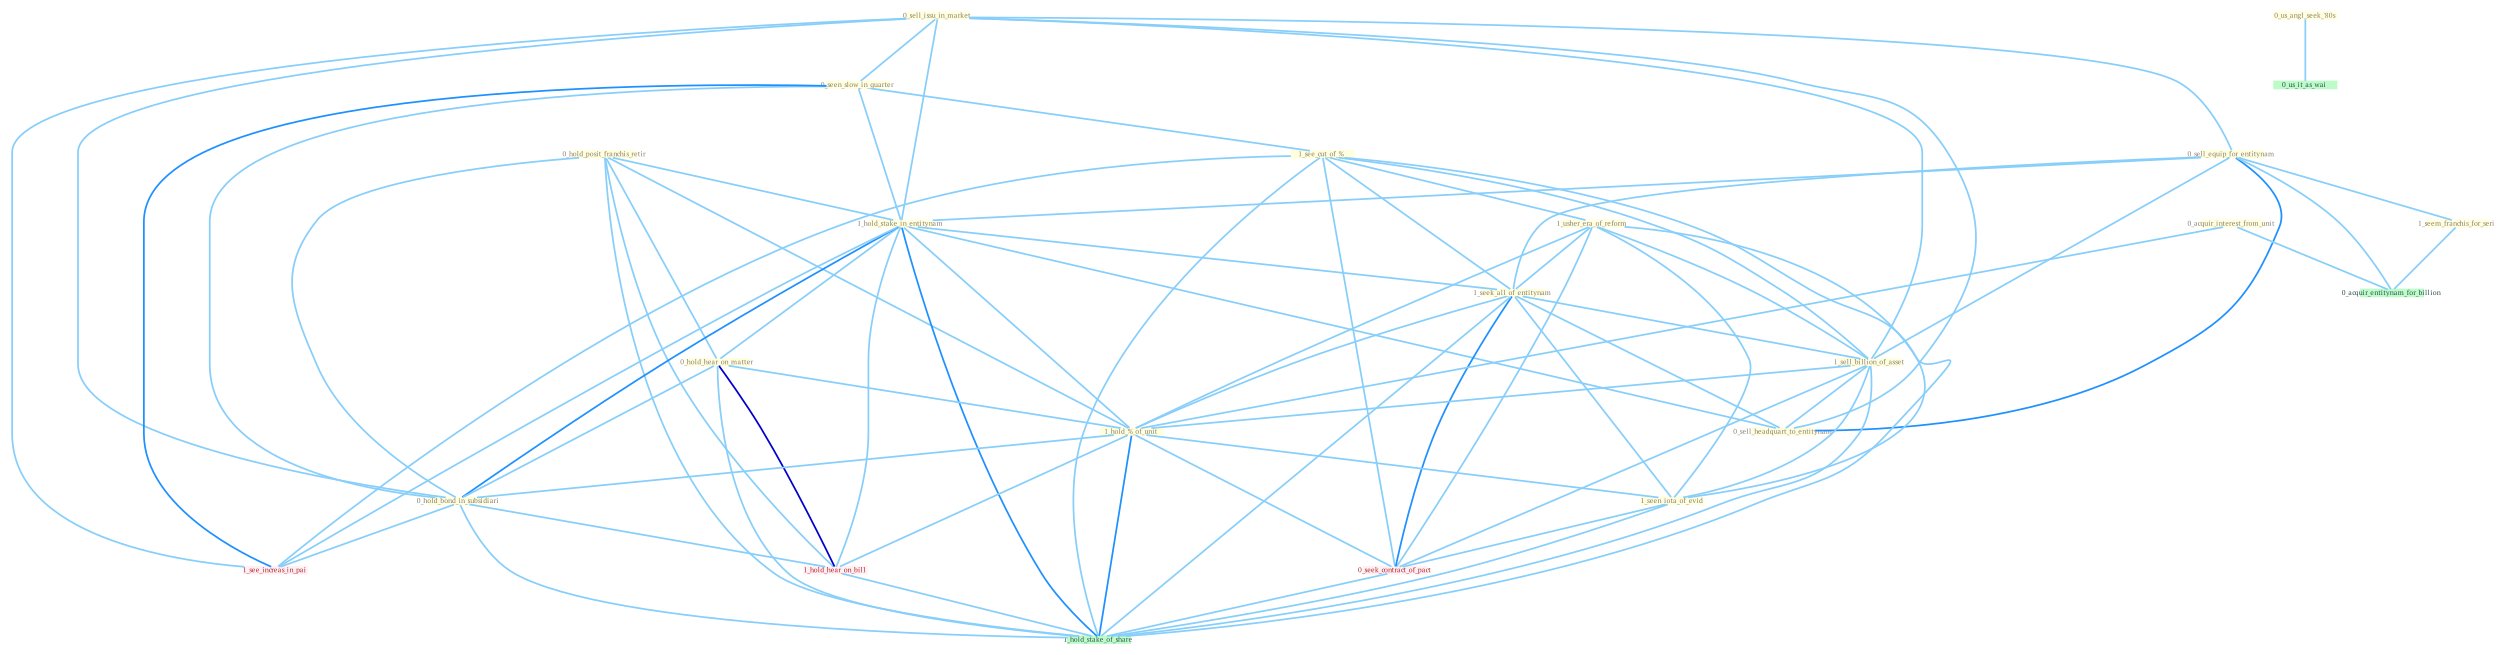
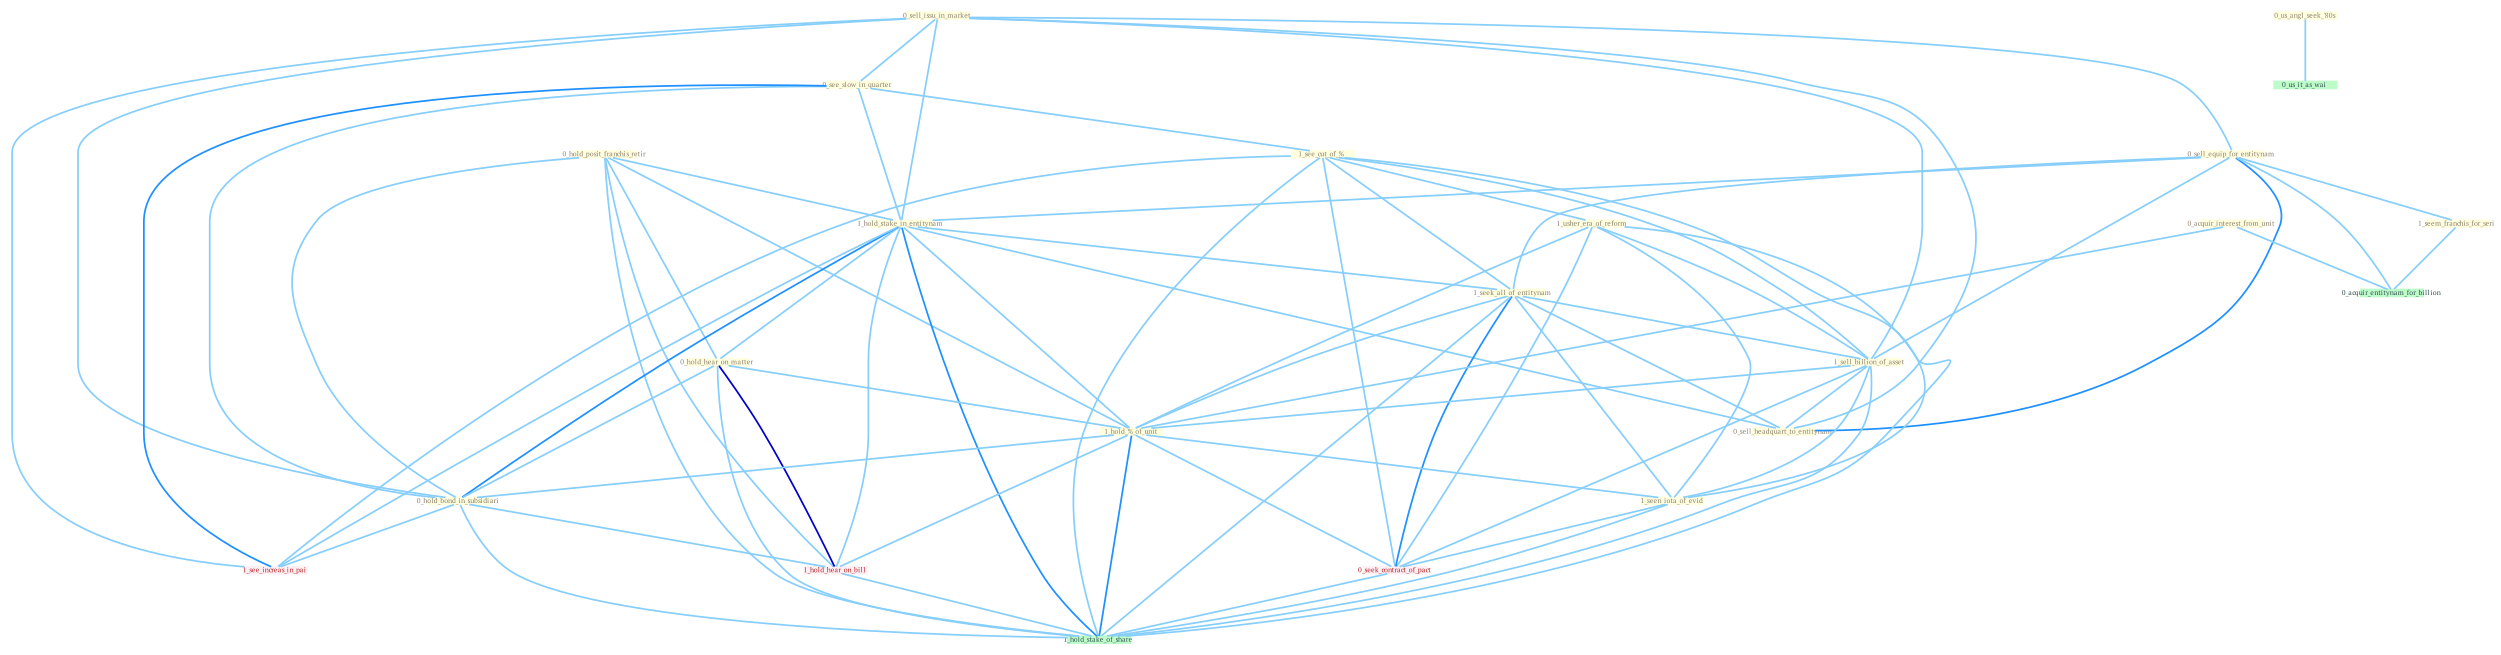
(858, 85) -> (858, 85)
(1553, 258) -> none
